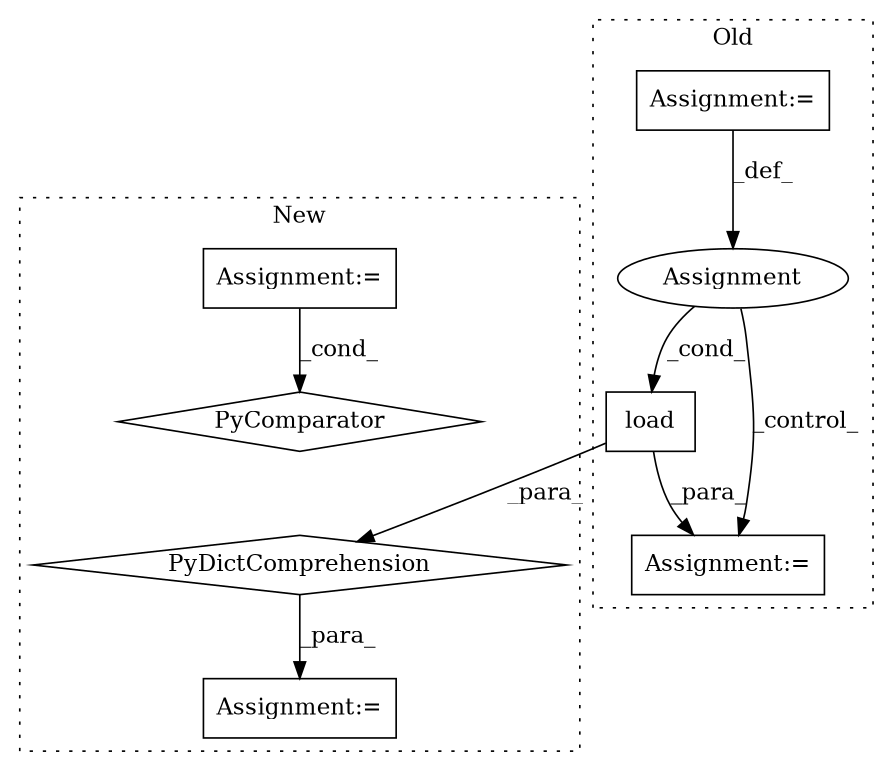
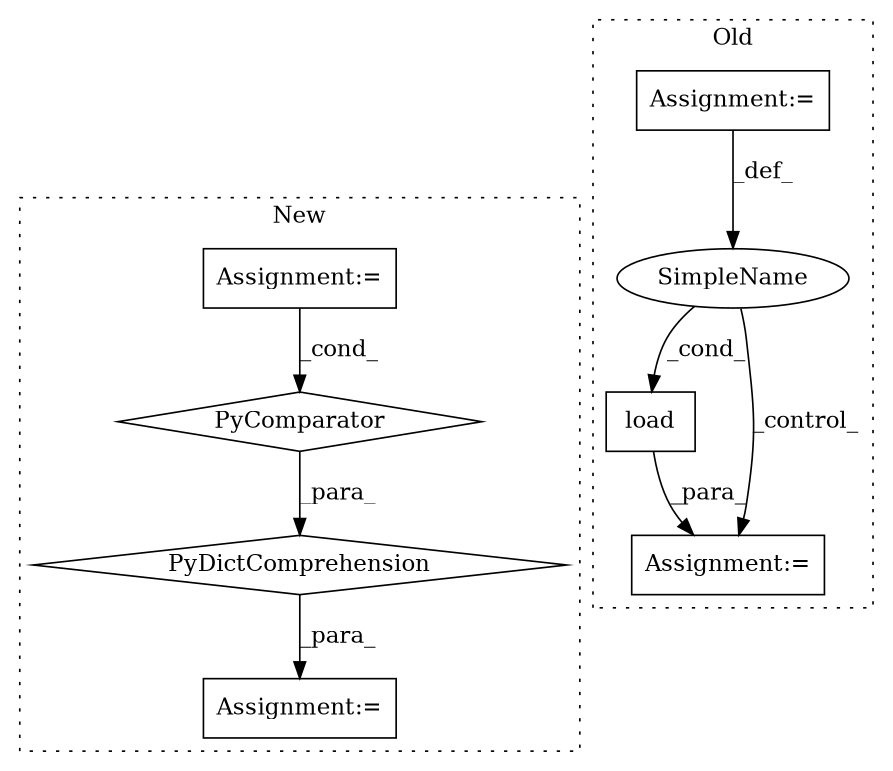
(733, 278) -> (733, 278)
(490, 490) -> (300, 485)
